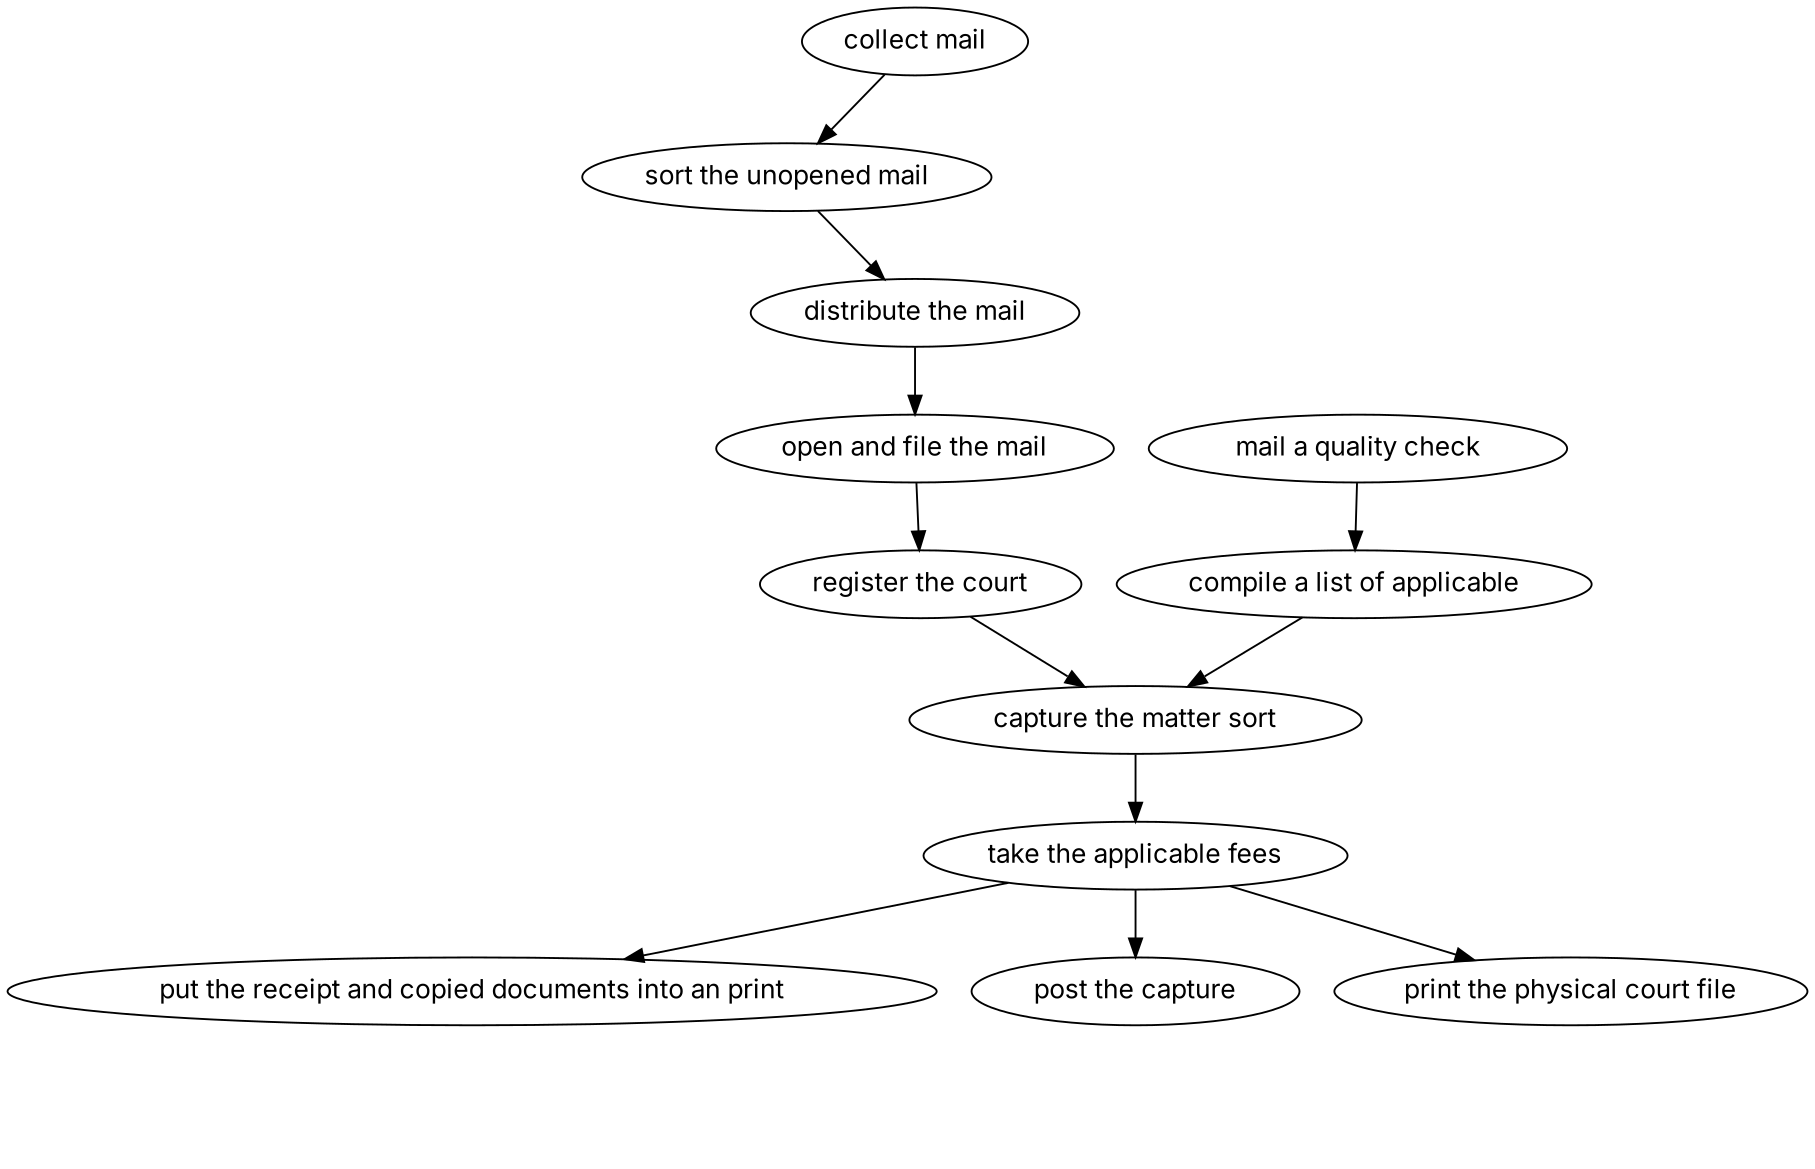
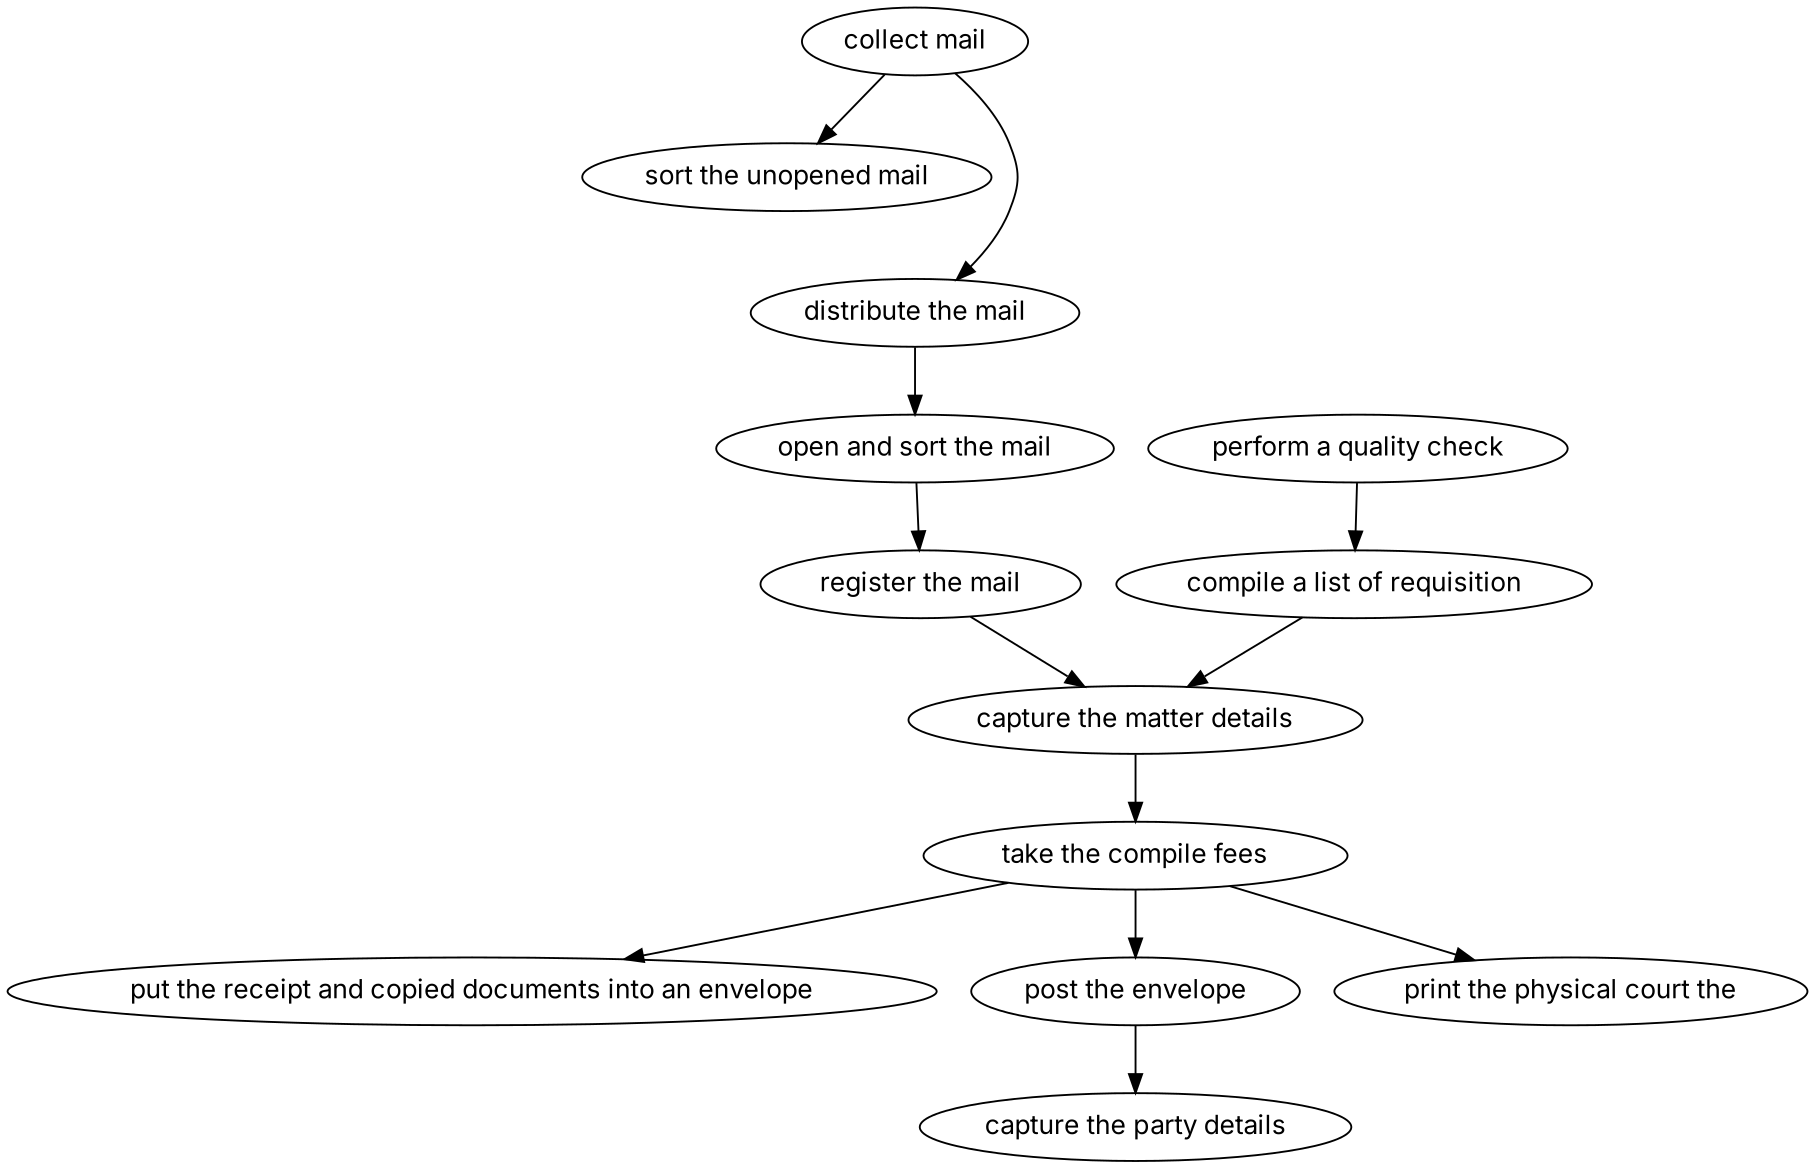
(844, 238) -> (1017, 167)
(915, 449) -> (915, 449)
(1358, 449) -> (1358, 449)
(921, 584) -> (921, 584)
(1354, 584) -> (1354, 584)
(1136, 720) -> (1136, 720)
(1136, 856) -> (1136, 856)
(472, 991) -> (472, 991)
(1136, 991) -> (1136, 991)
(1571, 991) -> (1571, 991)
none -> (1136, 1127)
